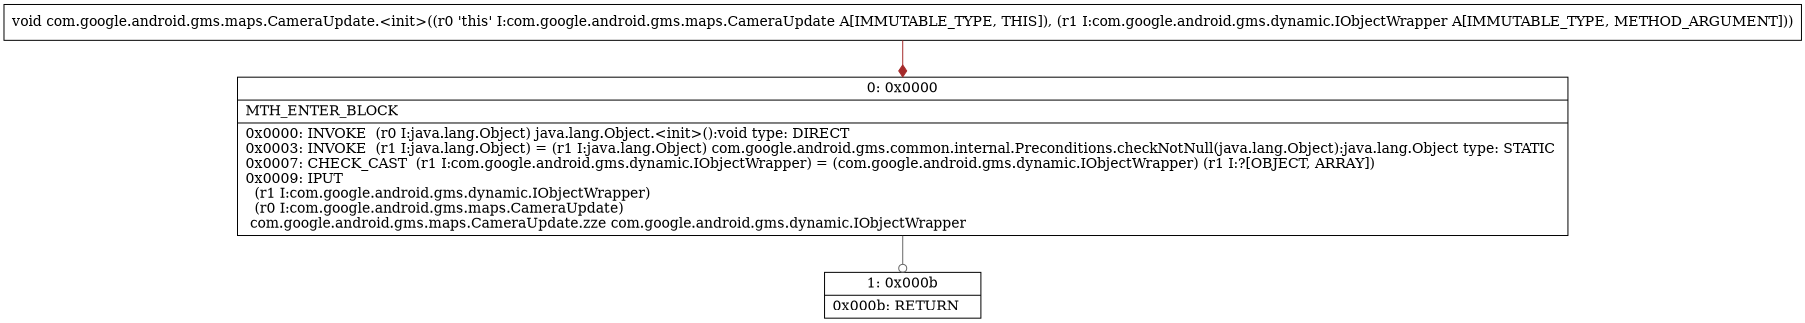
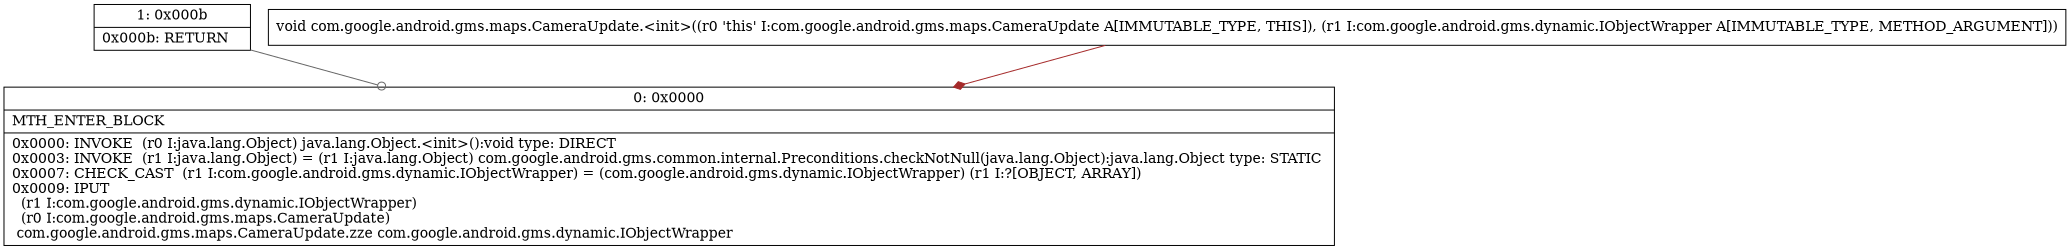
(903, 250) -> (314, 67)
